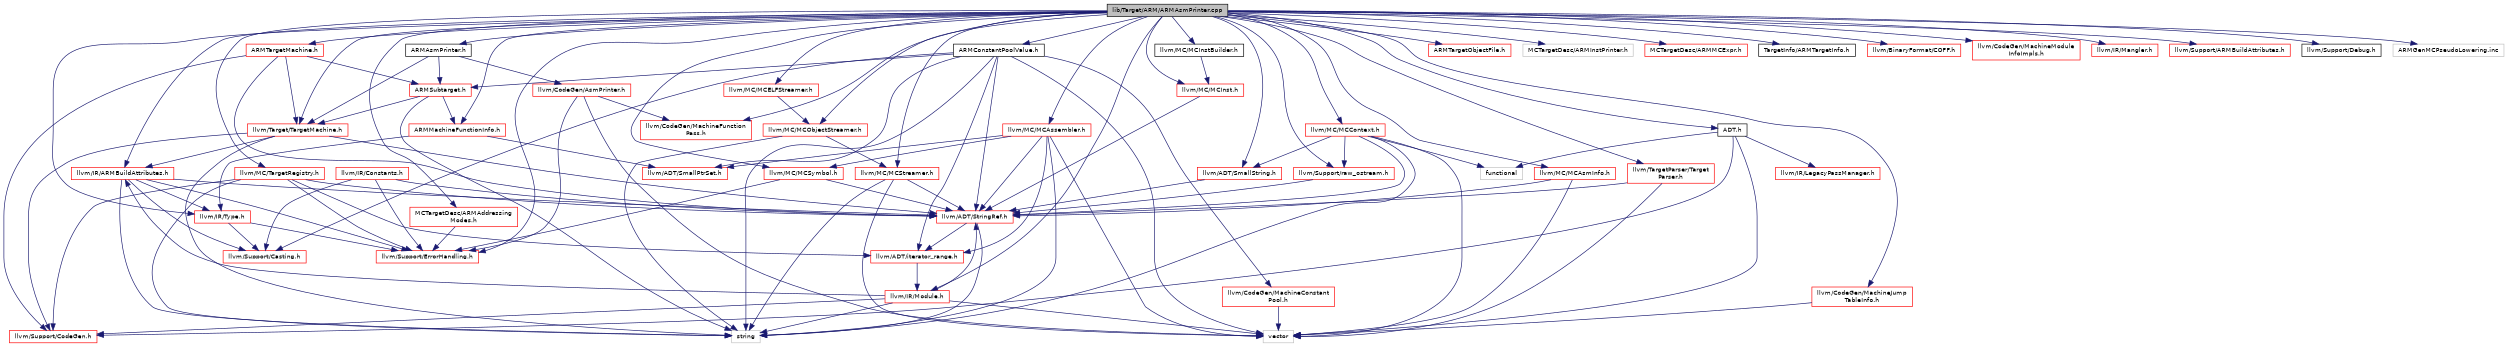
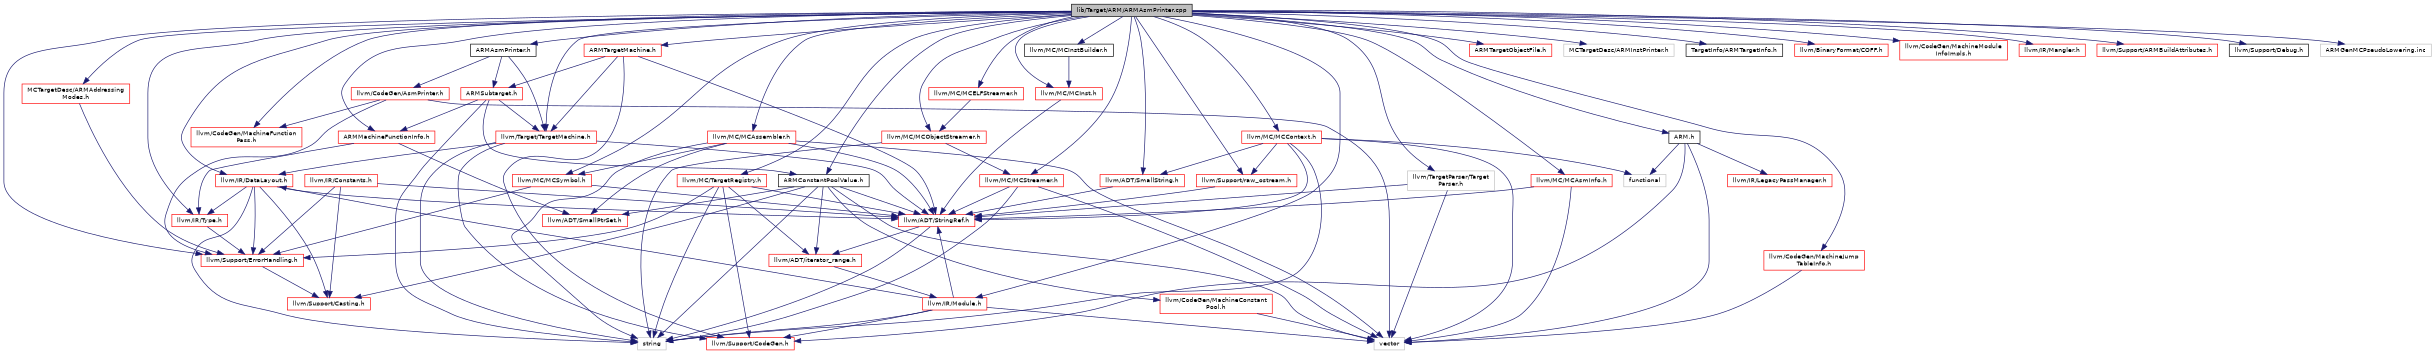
(1696, 50) -> none
(716, 70) -> (640, 166)
(1732, 130) -> (1684, 137)
(123, 174) -> (254, 181)
(1671, 174) -> (1451, 181)
(1036, 200) -> none
(241, 235) -> (288, 281)
